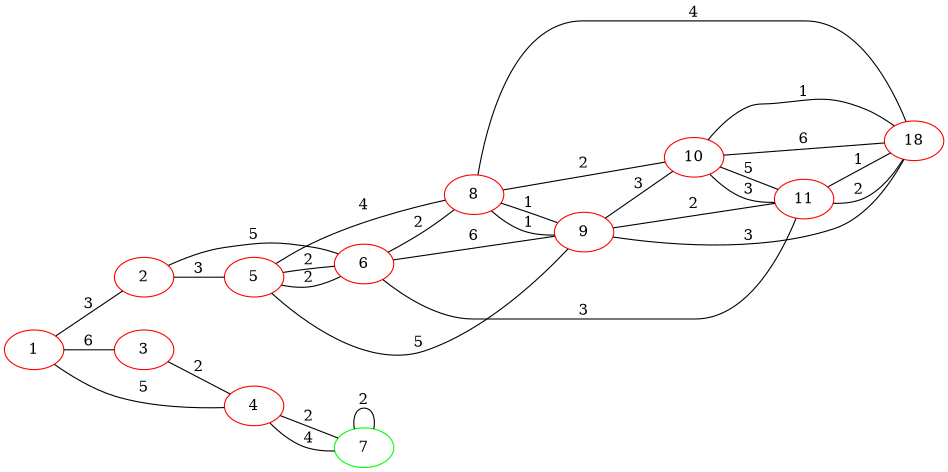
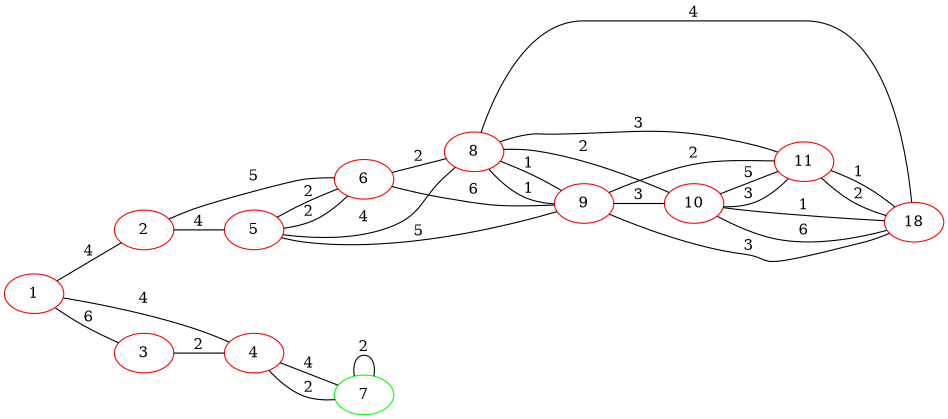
(199, 269) -> (199, 222)
(89, 304) -> (89, 251)
(609, 319) -> (639, 131)
(144, 388) -> (144, 299)
